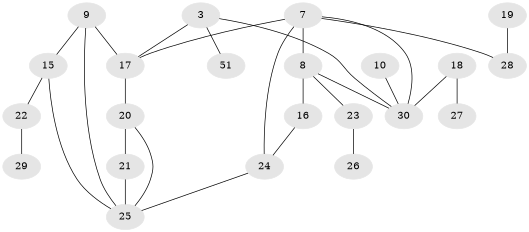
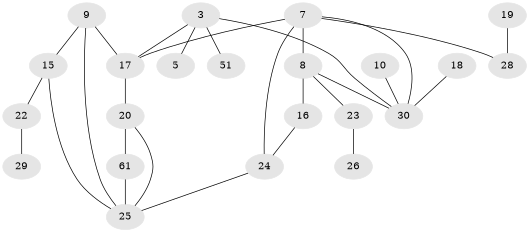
none -> (176, 66)
(457, 116) -> none
(125, 167) -> (125, 167)
